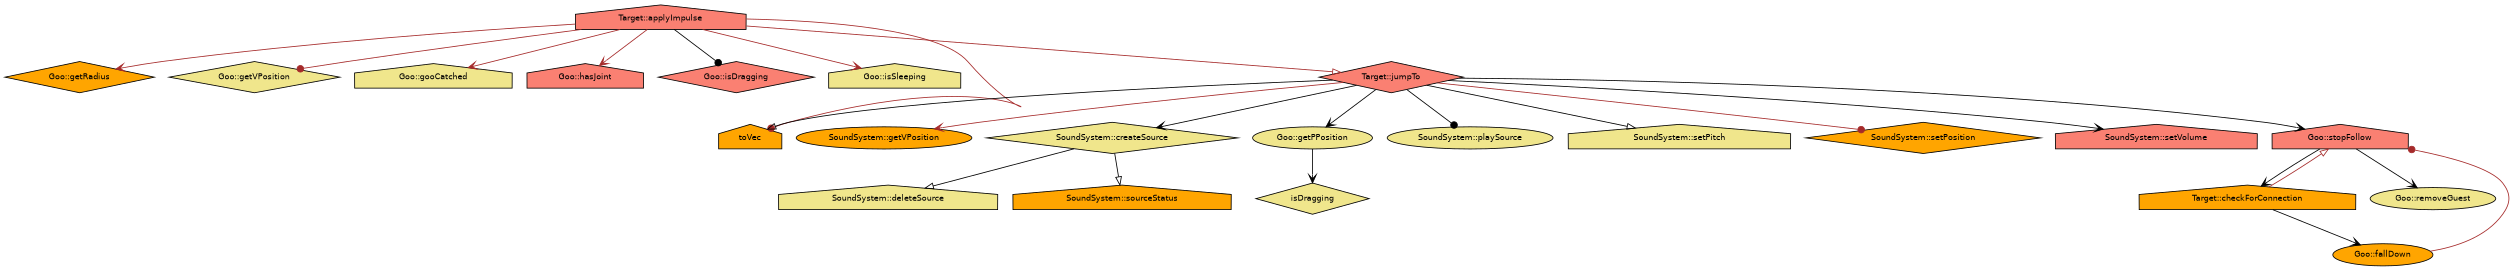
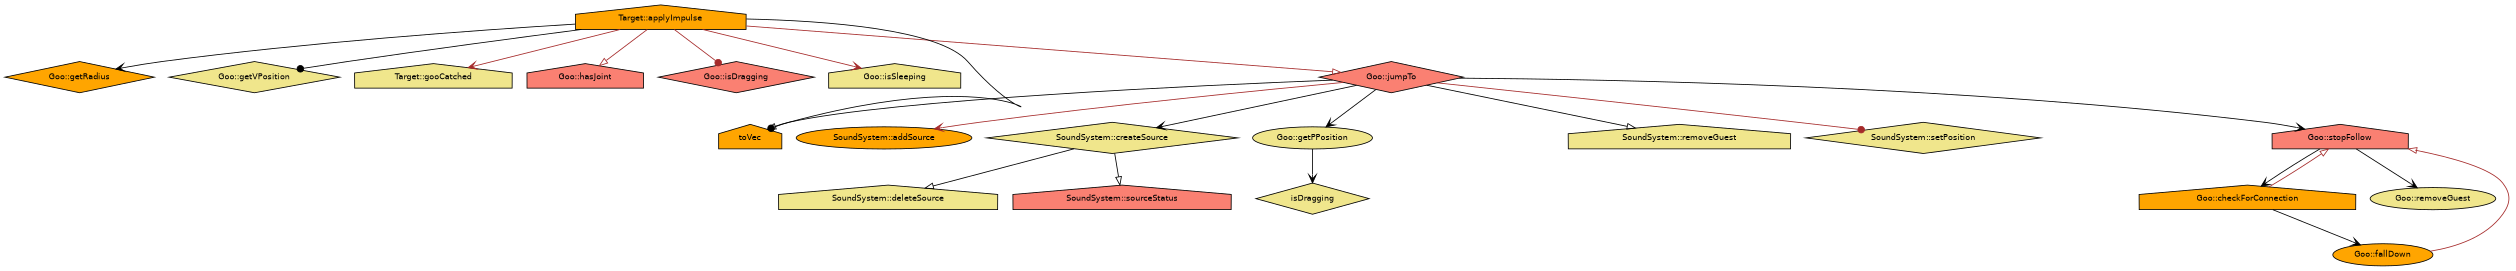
(661, 18) -> (661, 18)
(349, 41) -> (349, 41)
(627, 45) -> (627, 45)
(695, 45) -> (695, 45)
(443, 48) -> (443, 48)
(433, 77) -> (433, 77)
(1391, 77) -> (1391, 77)
(991, 85) -> (991, 85)
(884, 138) -> (884, 138)
(1470, 138) -> none
(1679, 138) -> (1679, 138)
(1923, 138) -> (1923, 138)
(2156, 138) -> none
(2508, 193) -> (2508, 193)
(1122, 199) -> (1122, 199)
(2247, 199) -> (2247, 199)
